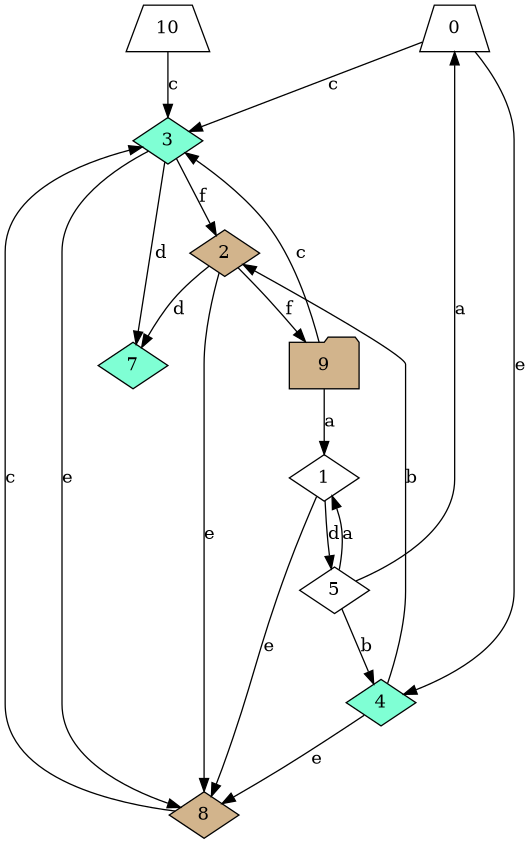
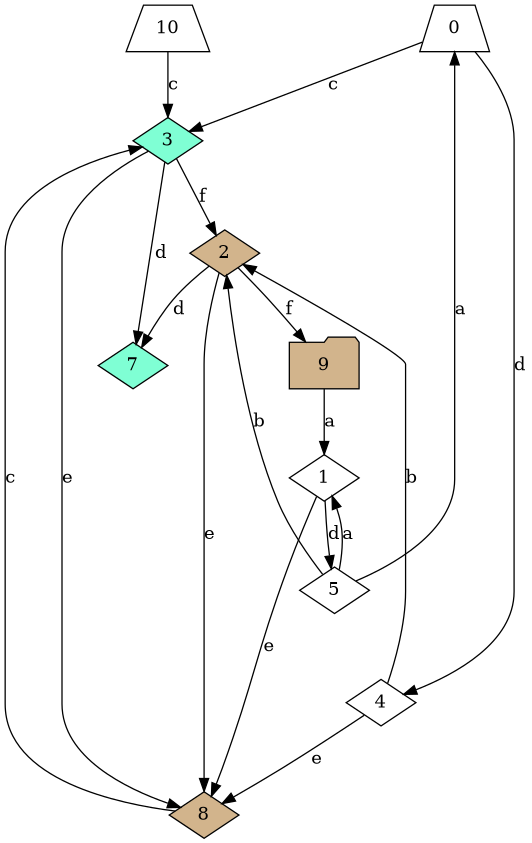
(277, 238) -> none
(521, 366) -> (521, 366)
(355, 640) -> (257, 438)
(381, 703) -> (381, 703)
